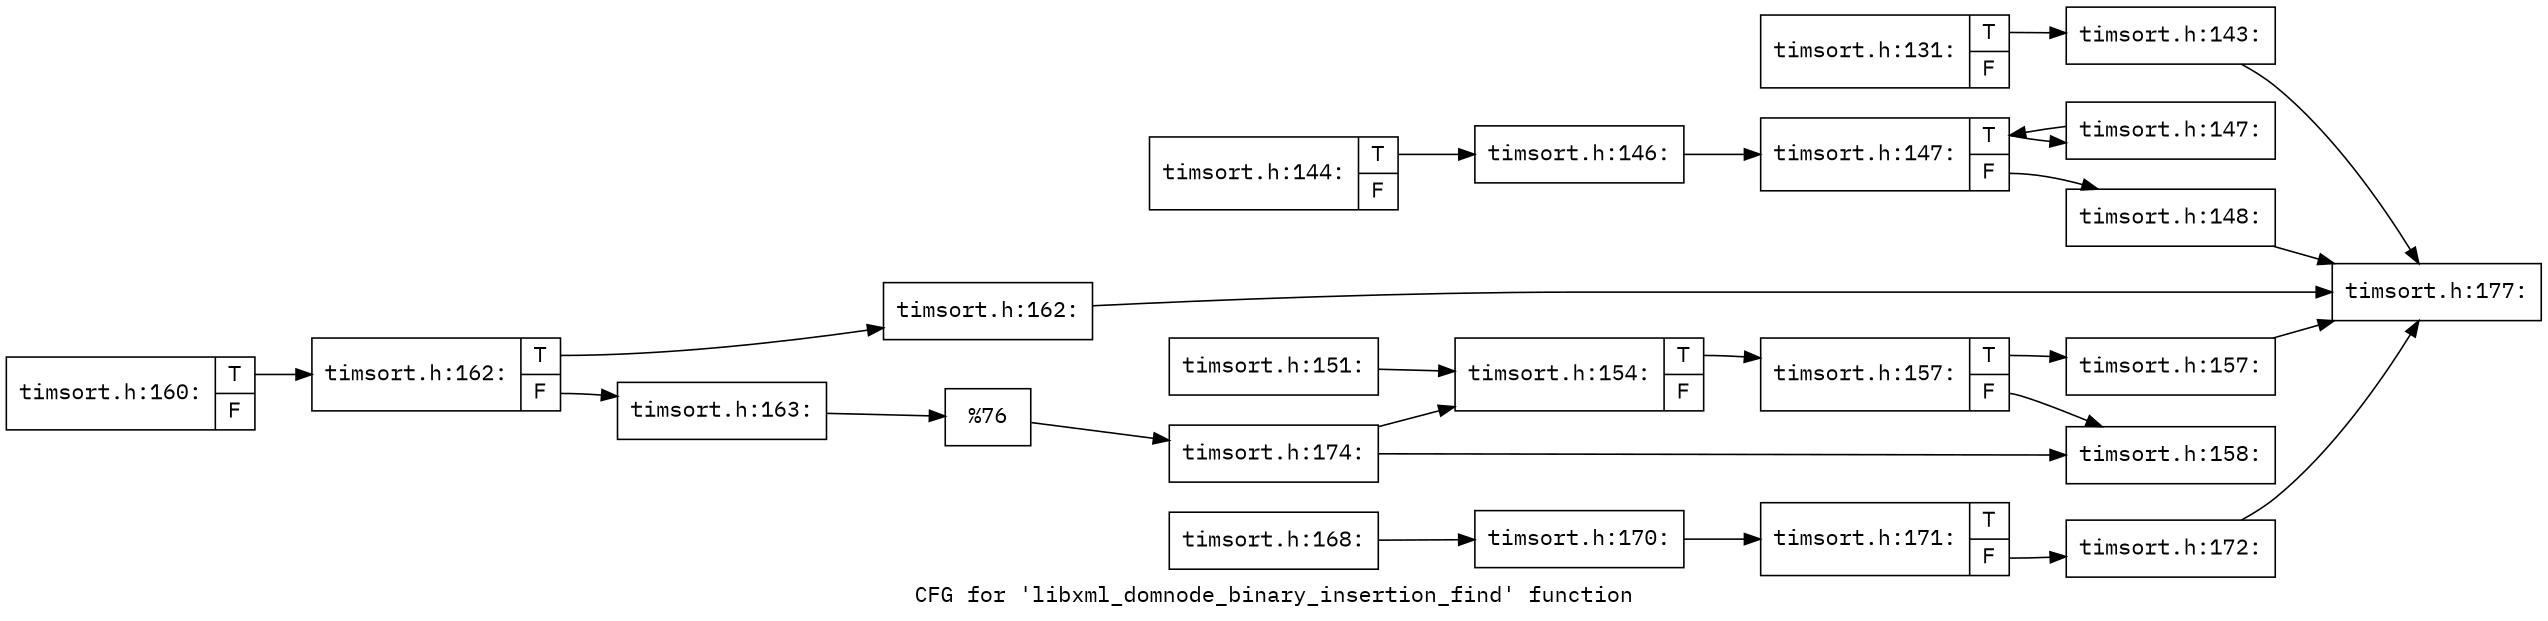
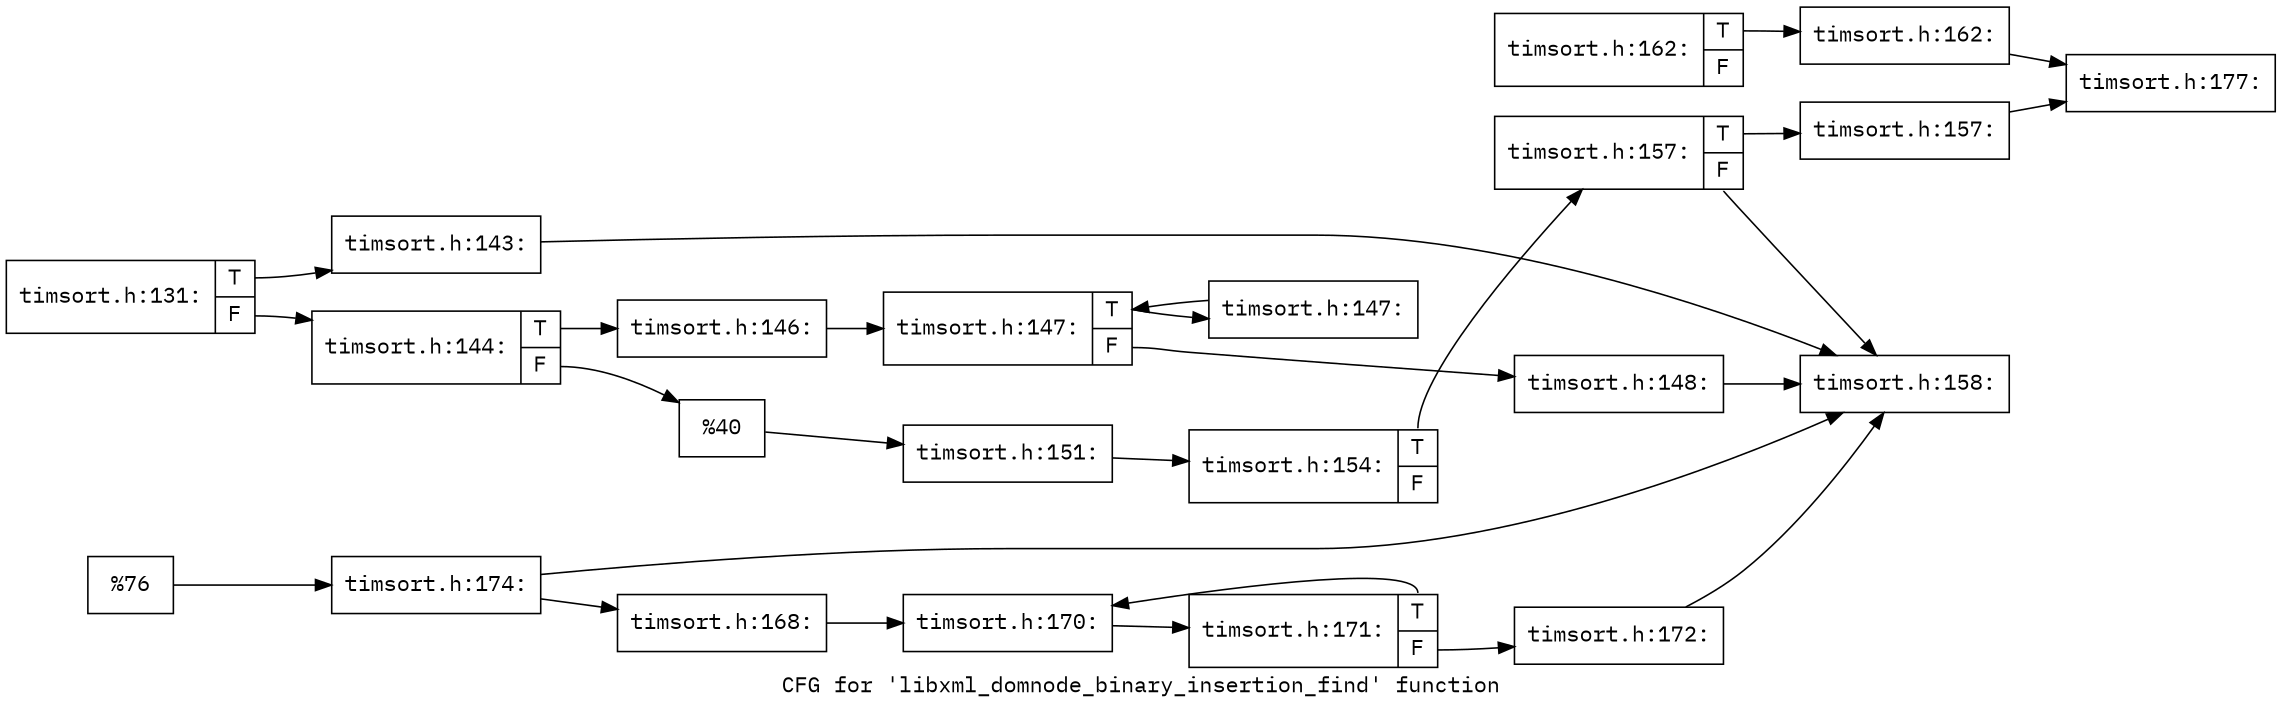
(2336, 147) -> (1189, 235)
(2296, 253) -> (1754, 384)
none -> (275, 316)
(131, 393) -> none
(722, 411) -> none
(1409, 419) -> (571, 603)
none -> (722, 428)
(2336, 437) -> (1790, 527)
none -> (1275, 584)
